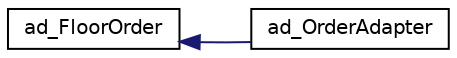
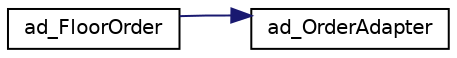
(226, 42) -> (205, 16)
